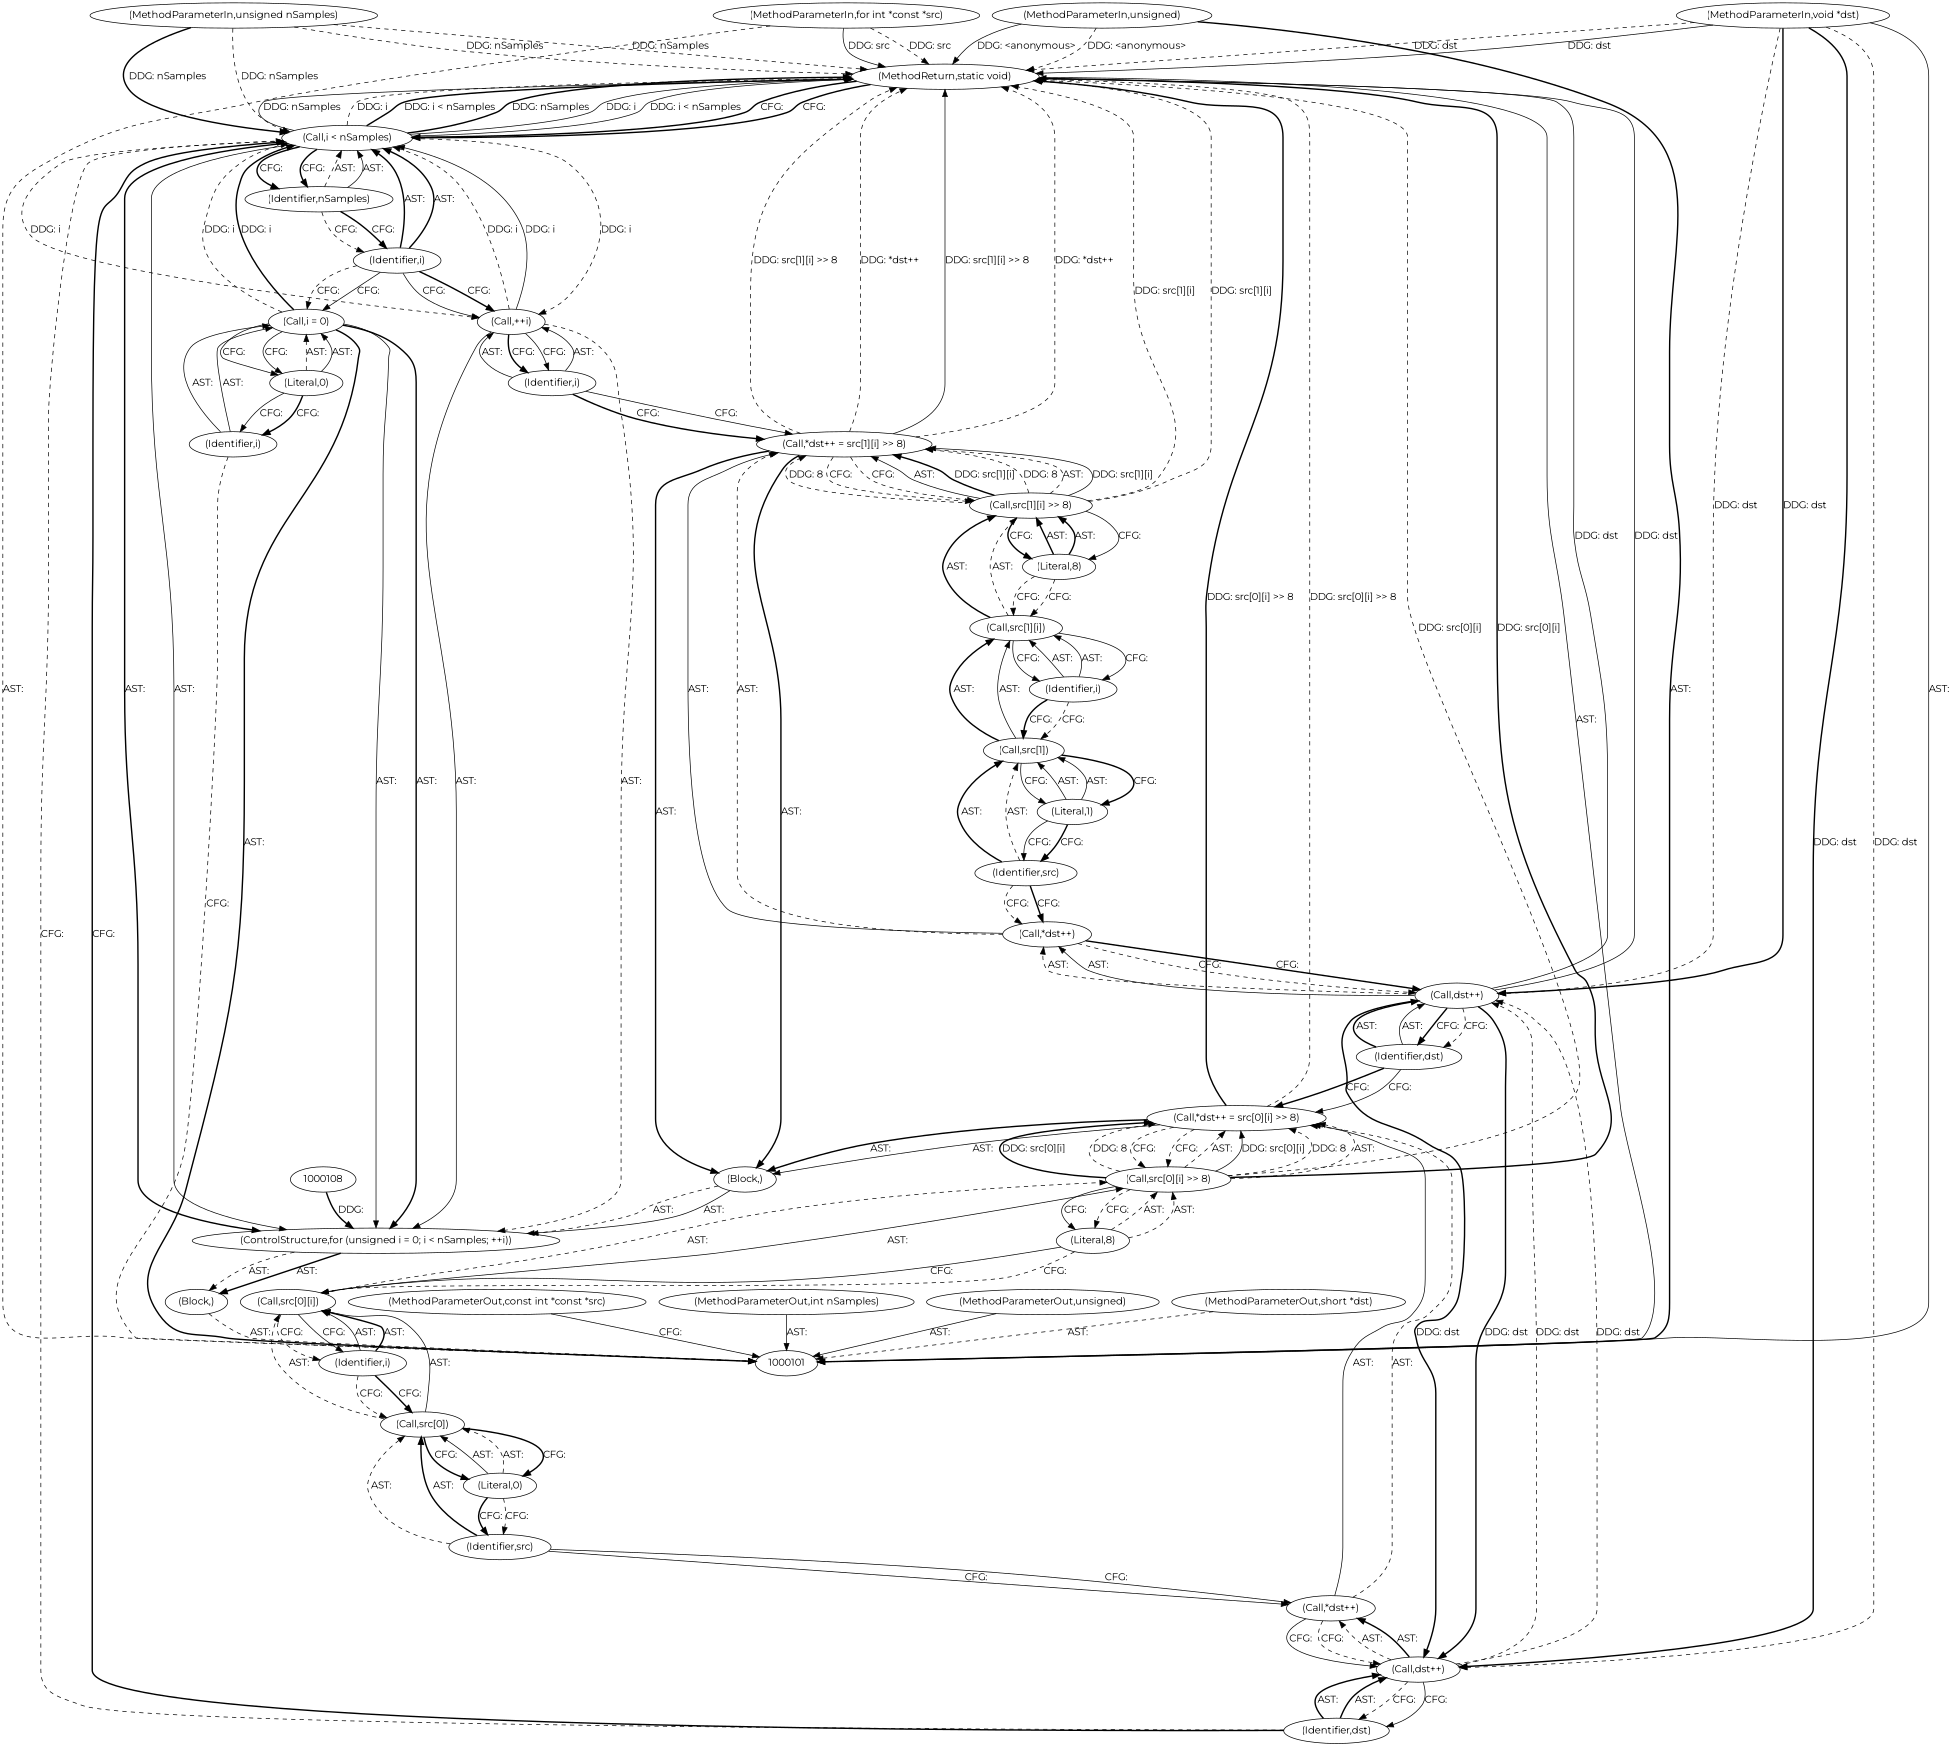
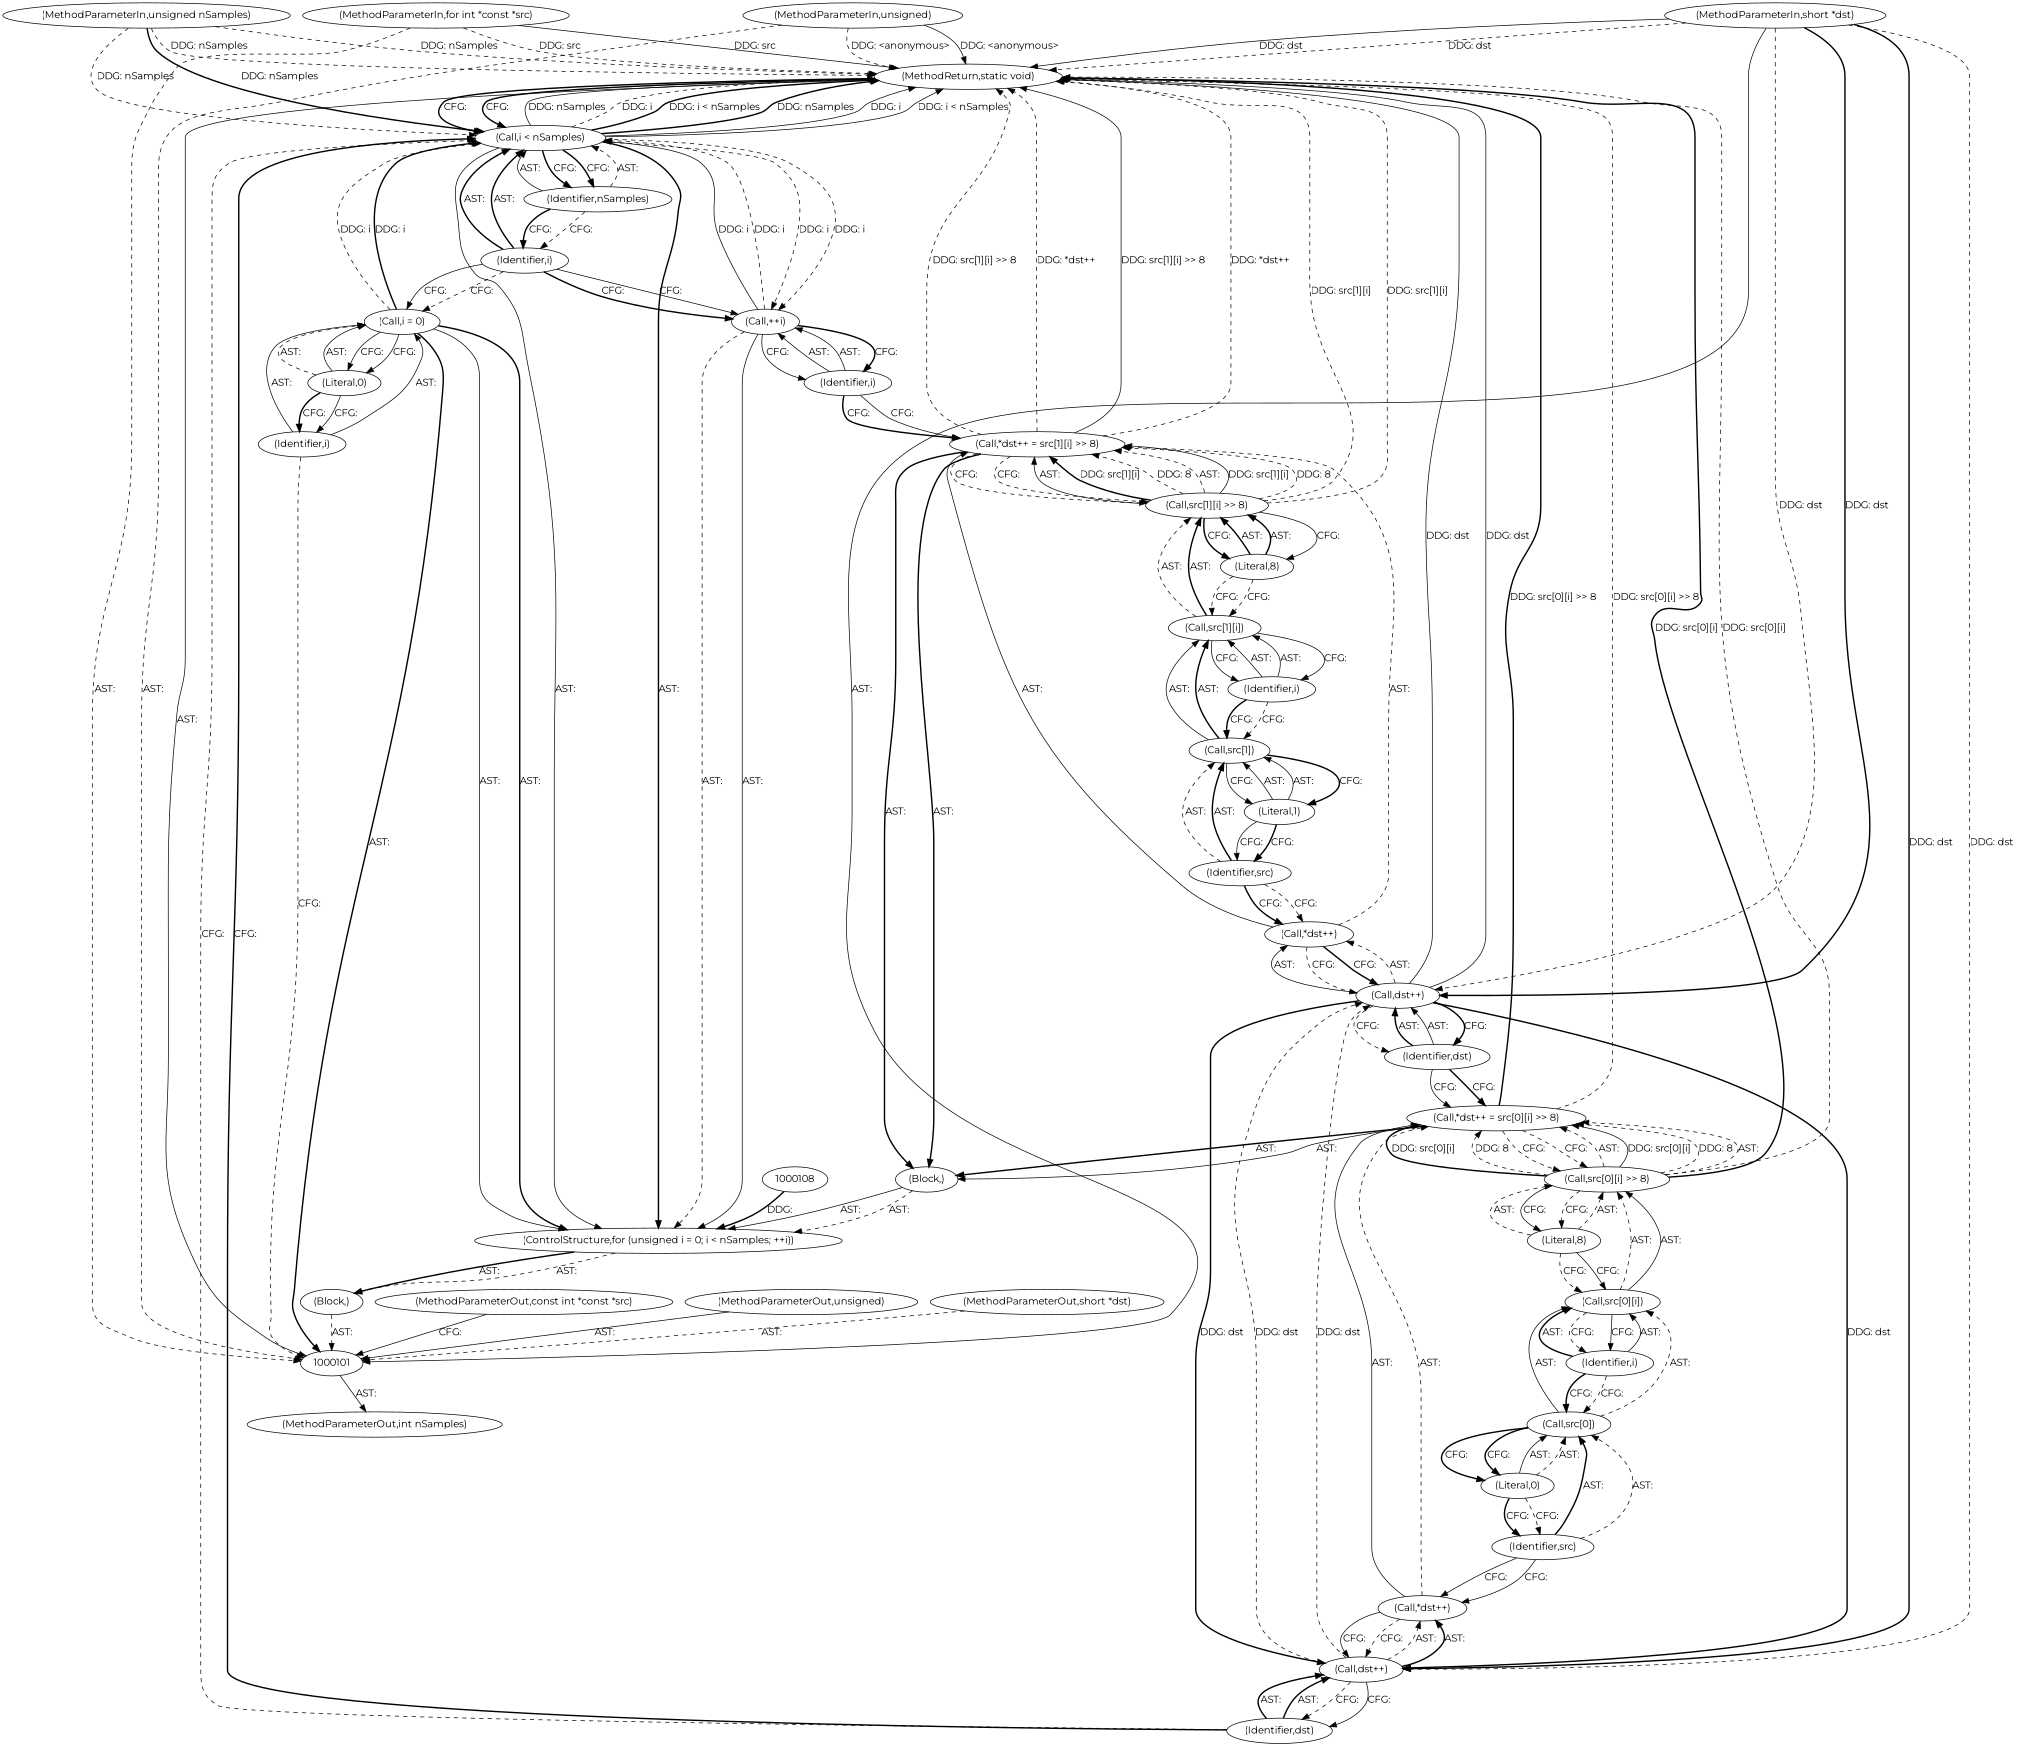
(1783, 15) -> (1775, 15)
(1670, 913) -> (158, 490)
(787, 1329) -> (351, 1391)
